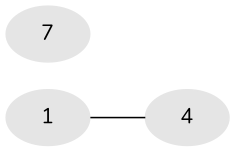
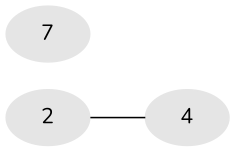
(48, 118) -> (48, 118)
